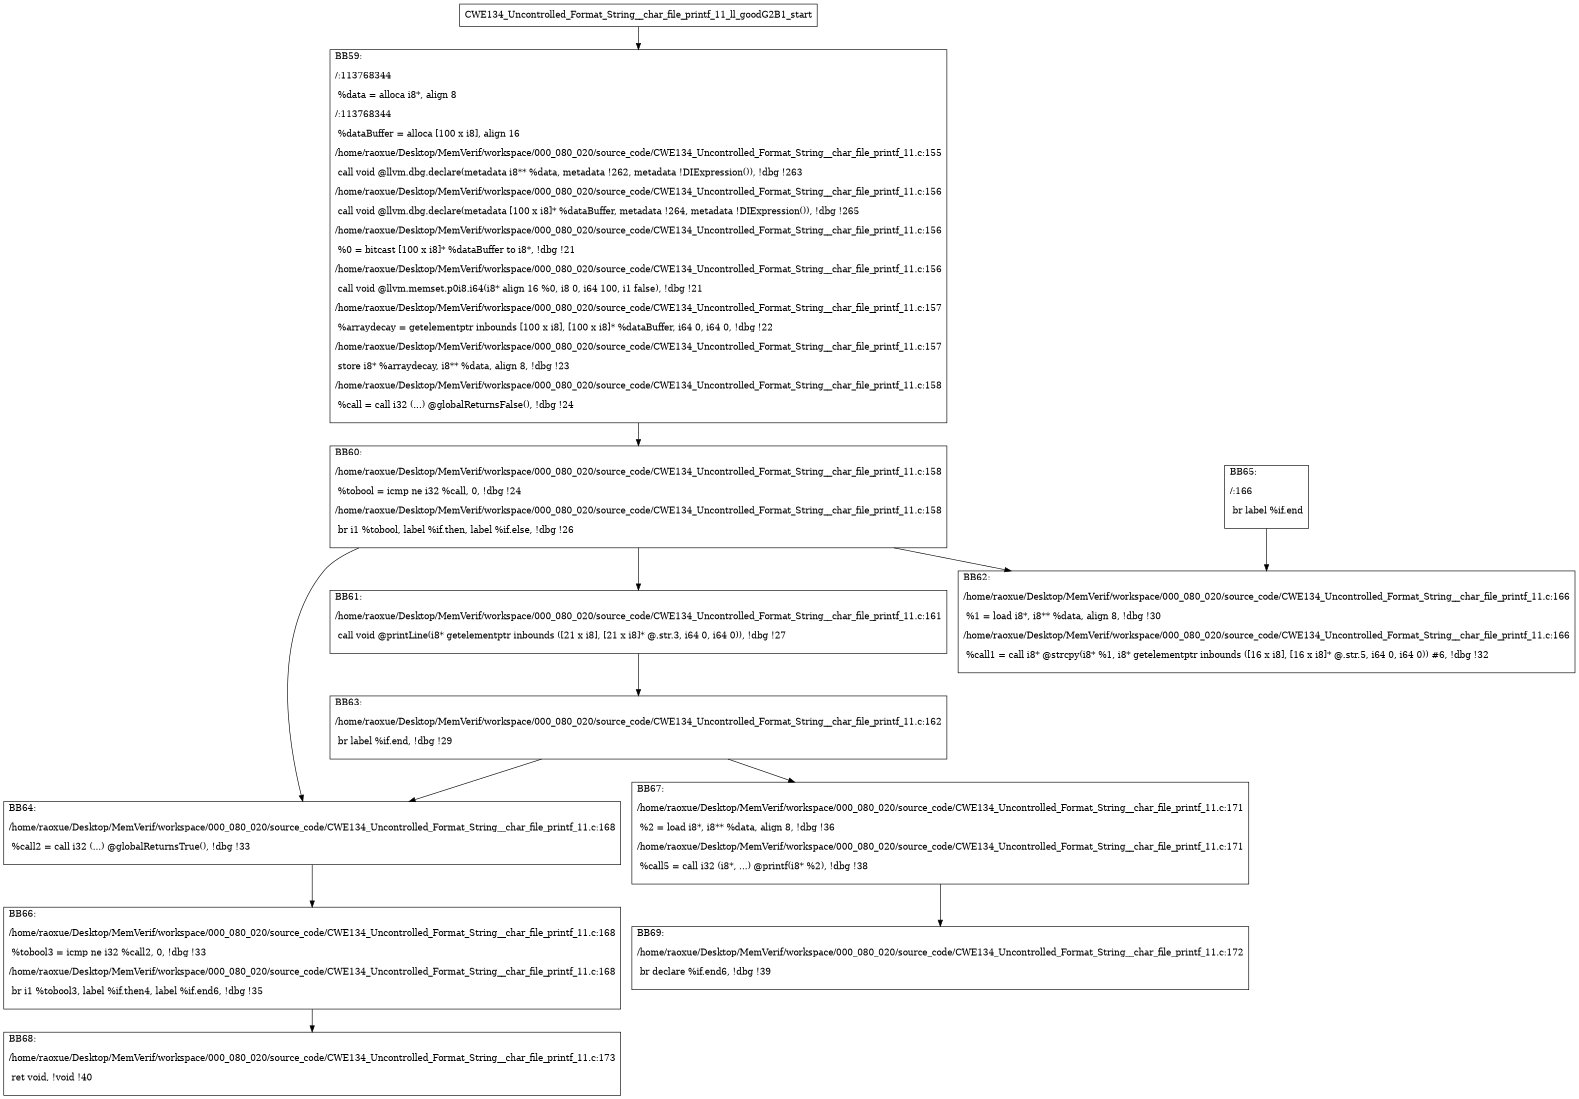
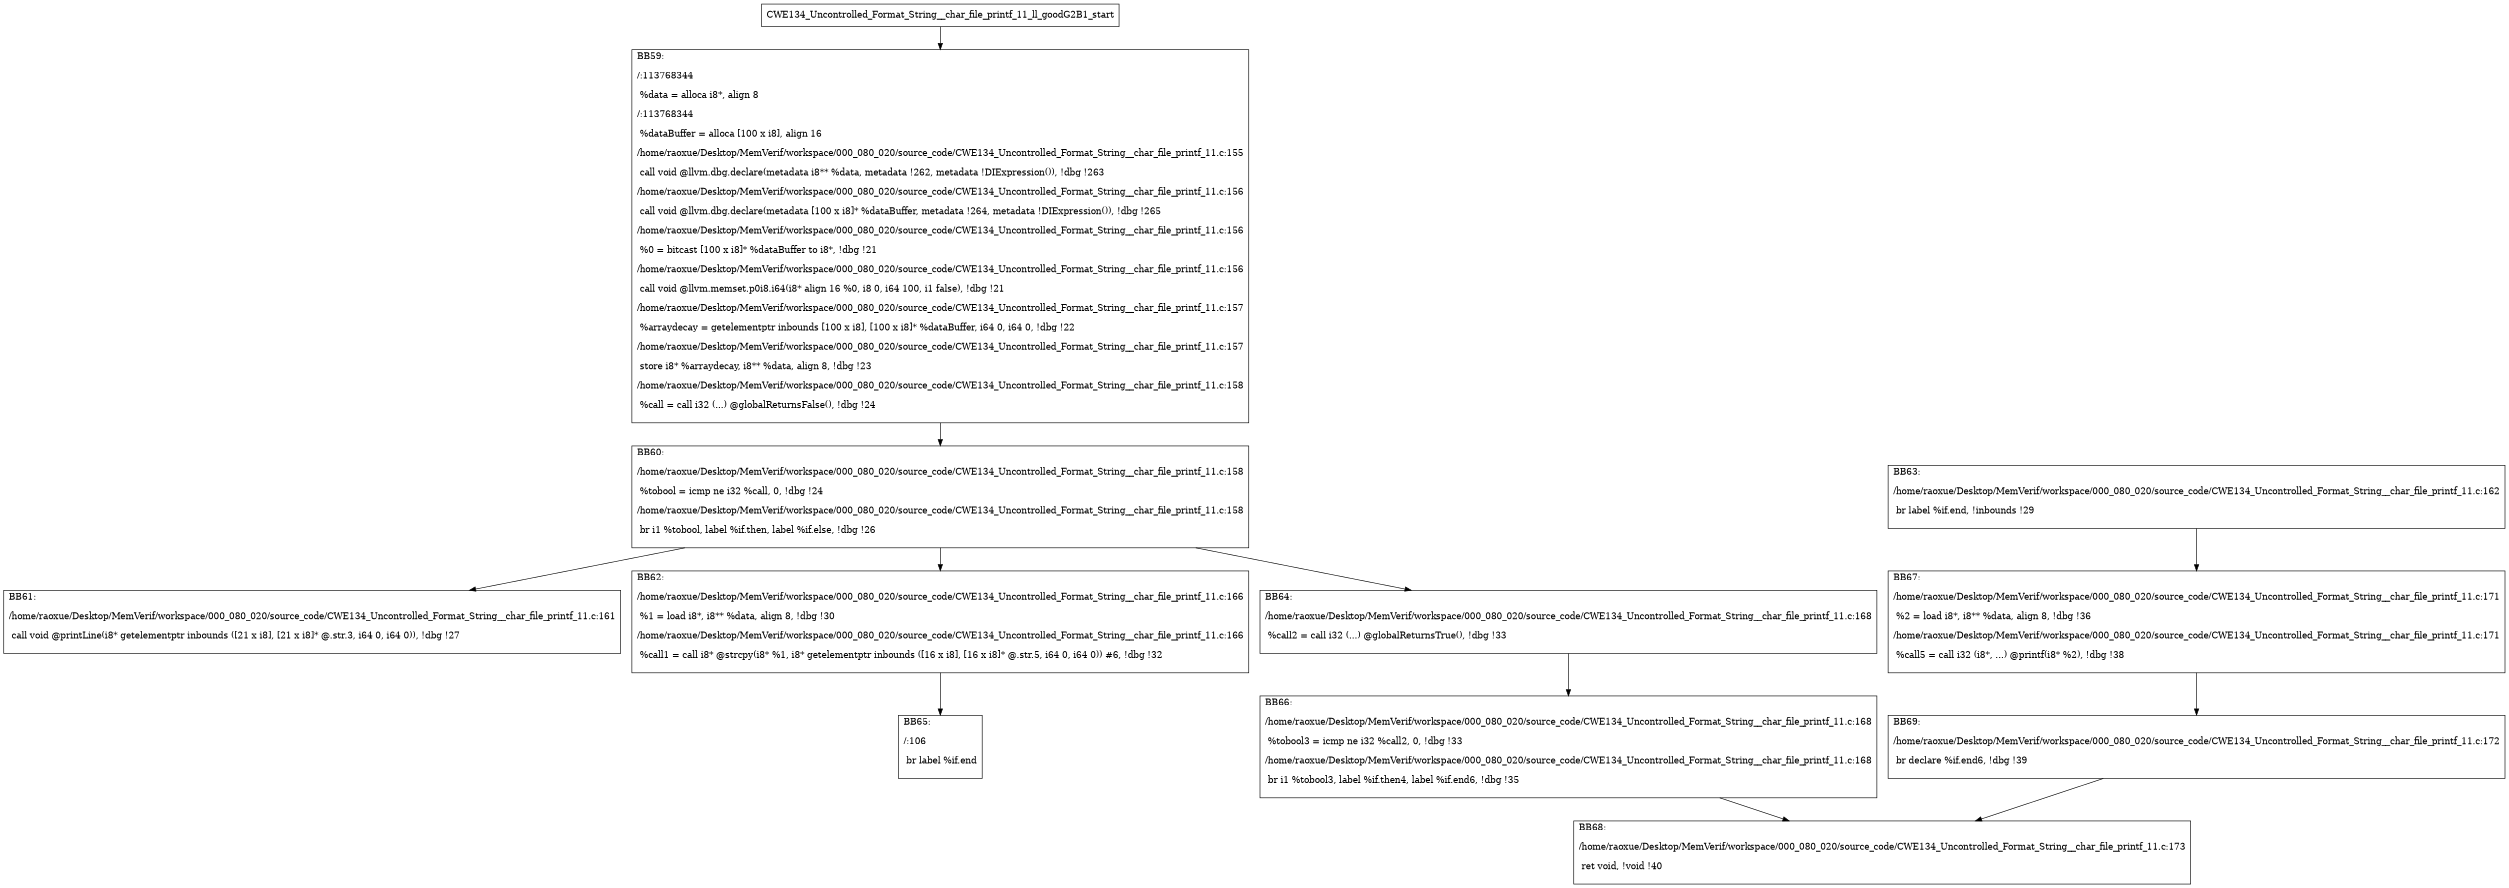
(1241, 492) -> (915, 742)
(1267, 547) -> (940, 691)
(638, 671) -> none
(394, 742) -> (1964, 511)
(478, 779) -> none
none -> (2042, 799)
